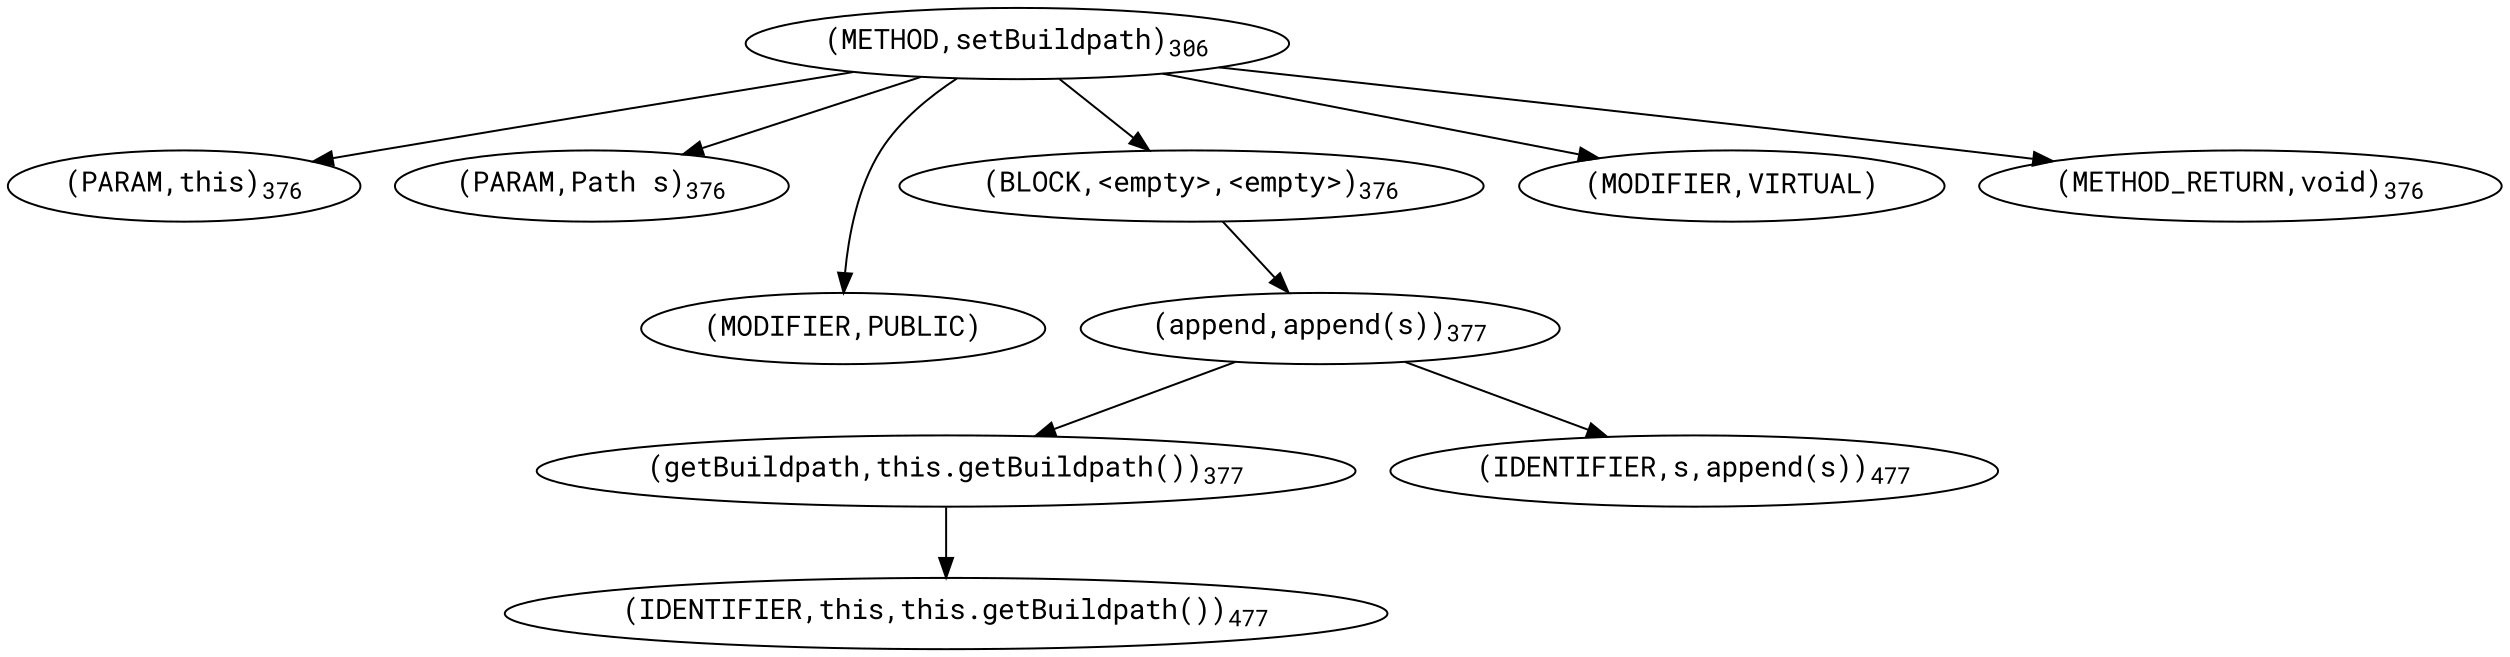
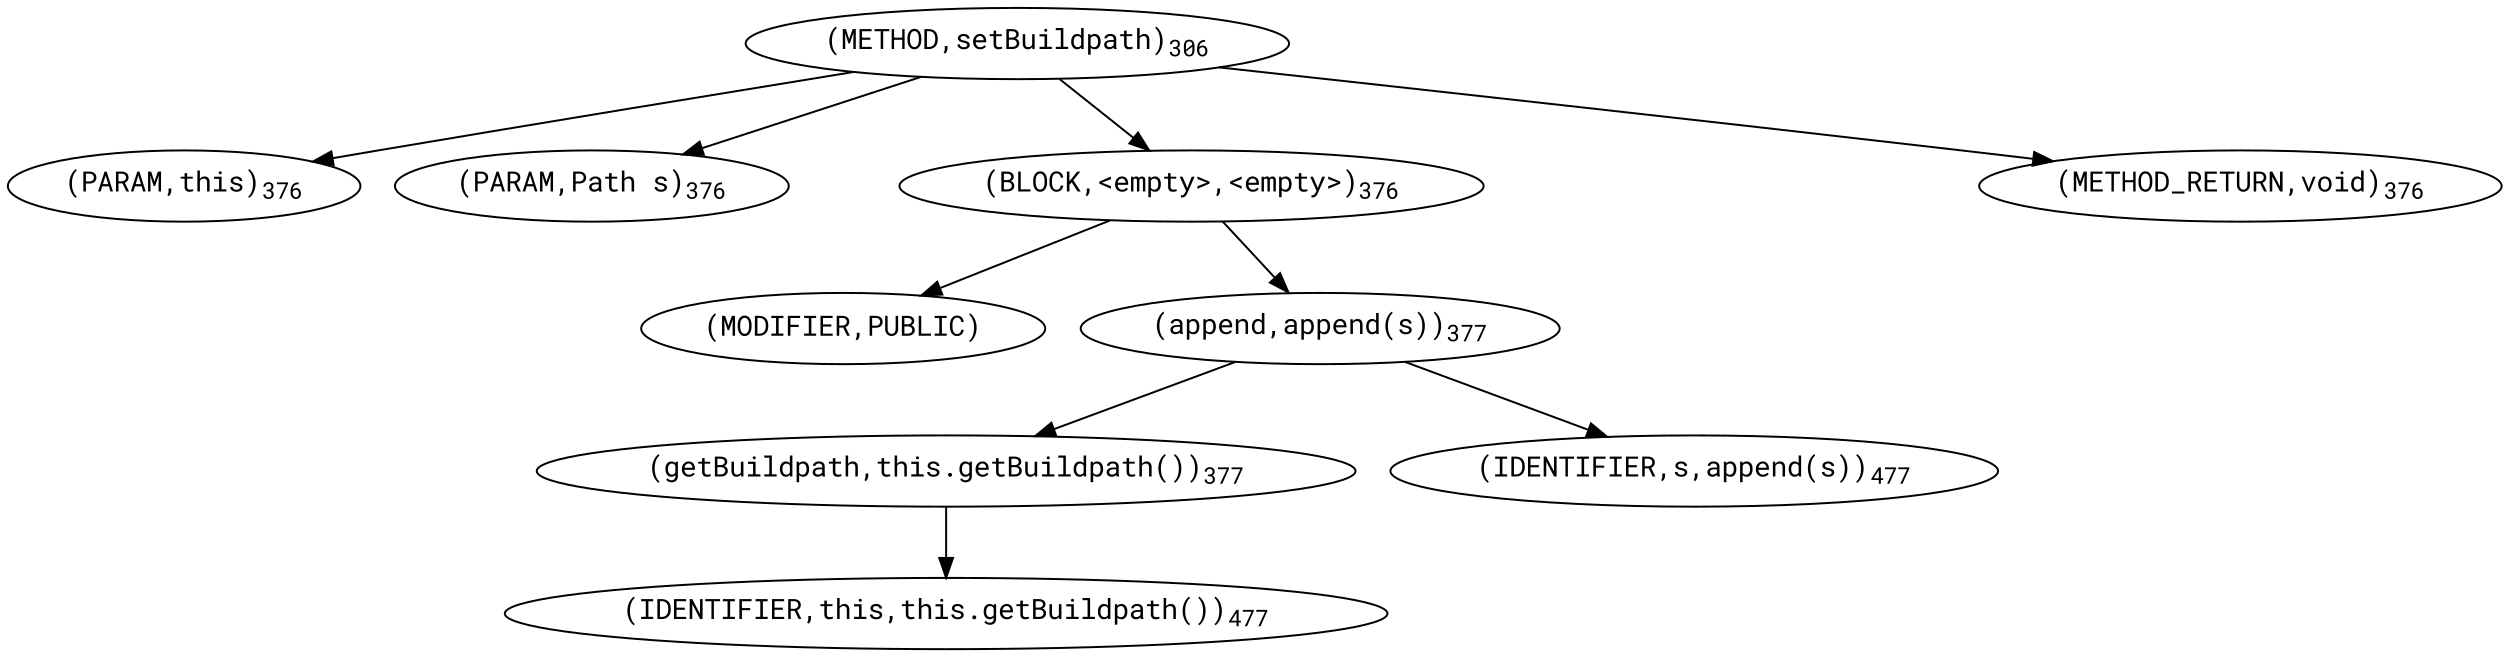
(875, 160) -> (1025, 254)
(1732, 186) -> none
